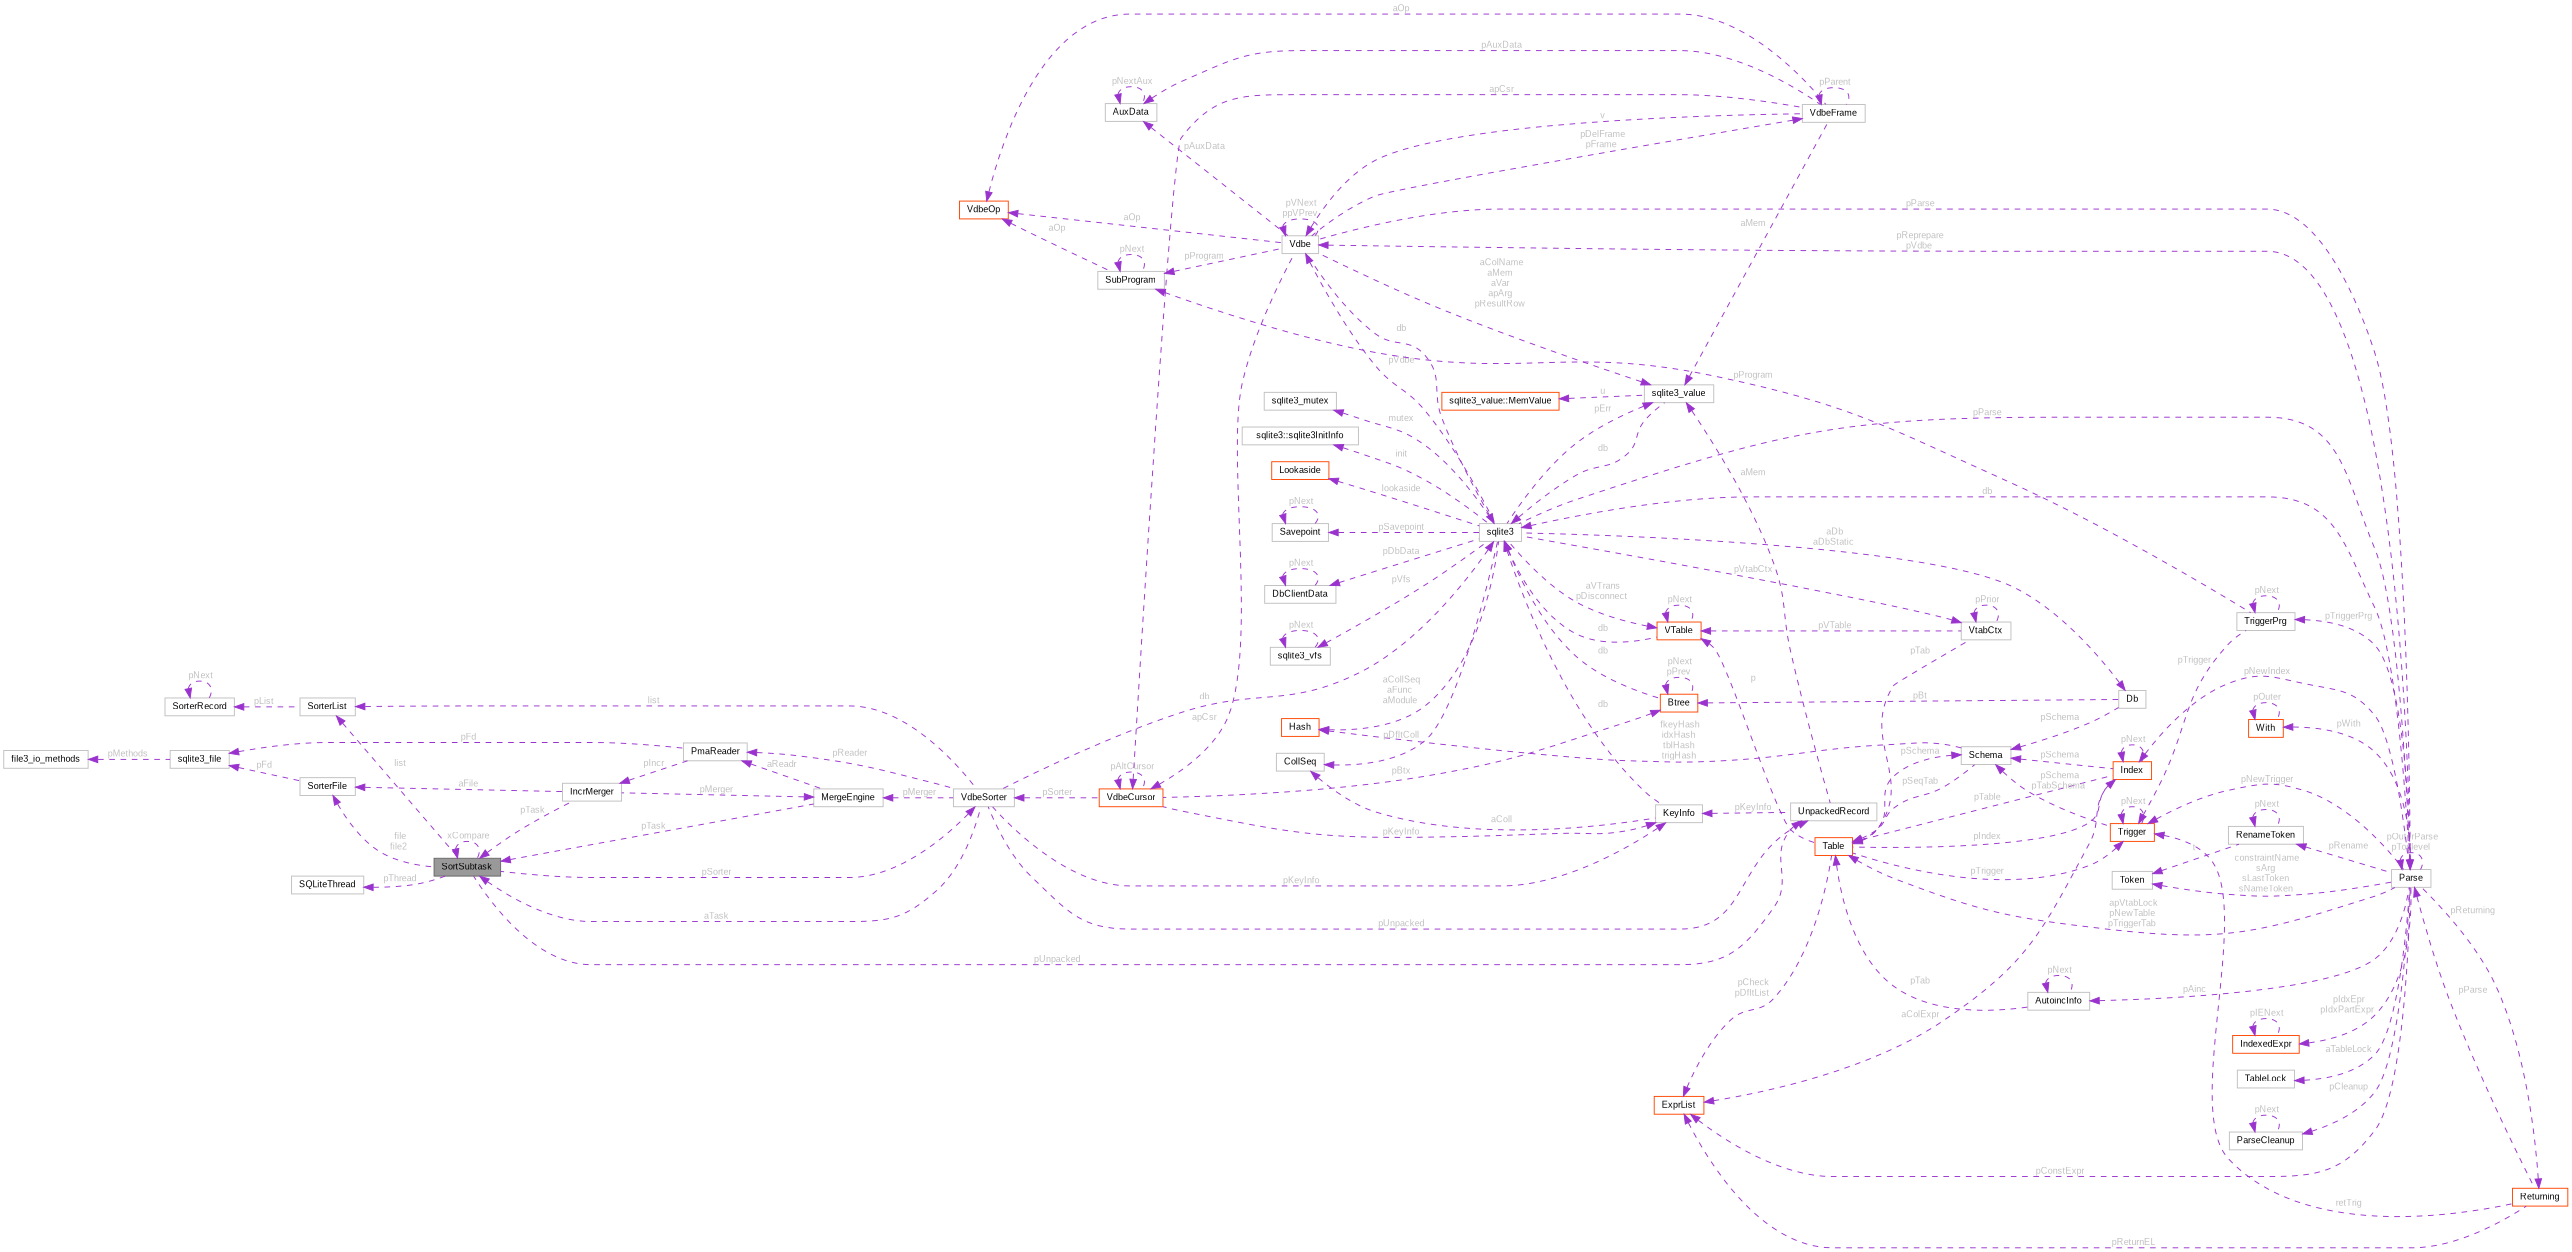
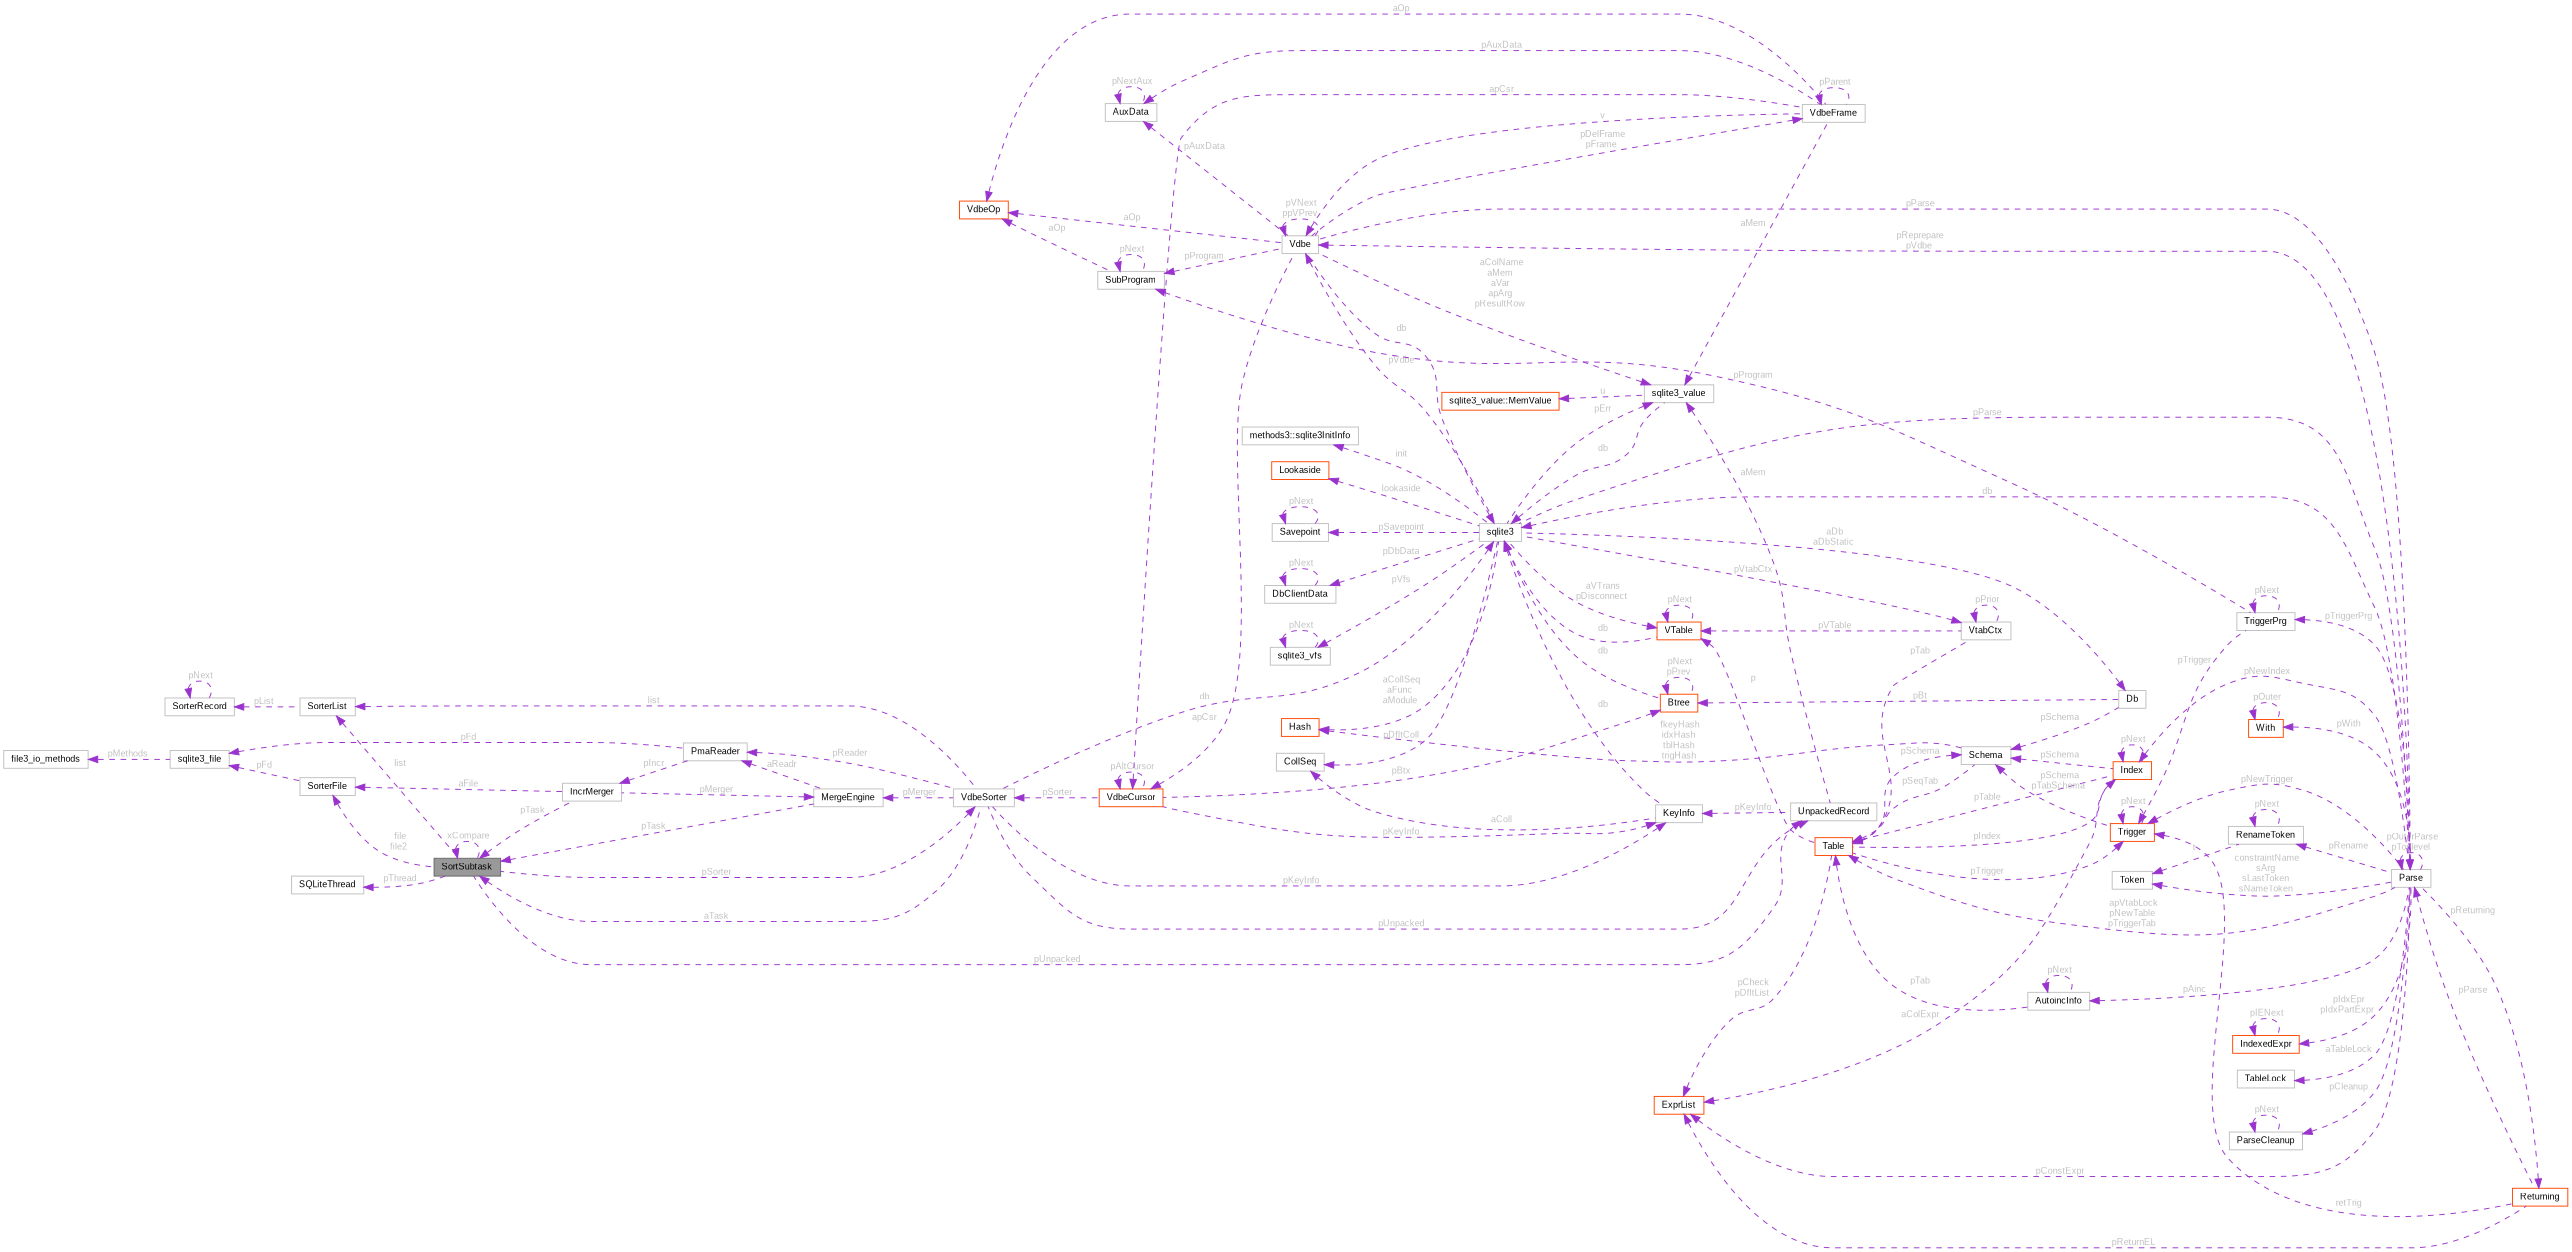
(1300, 401) -> none
(1300, 436) -> (1300, 436)
